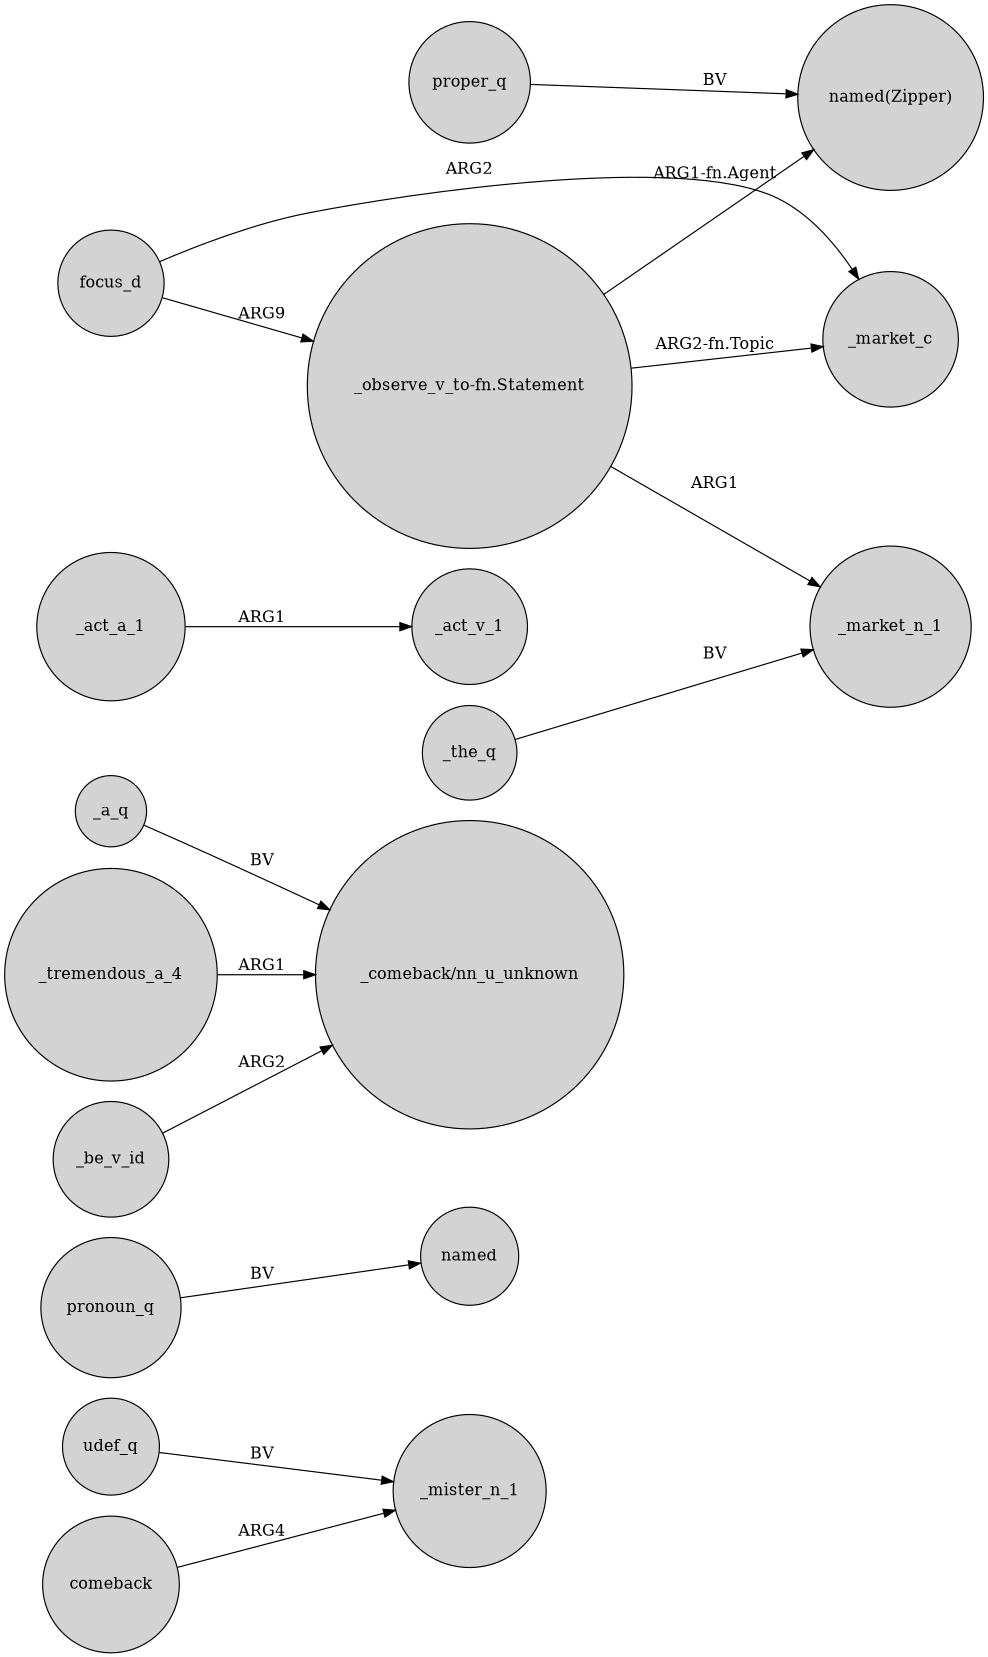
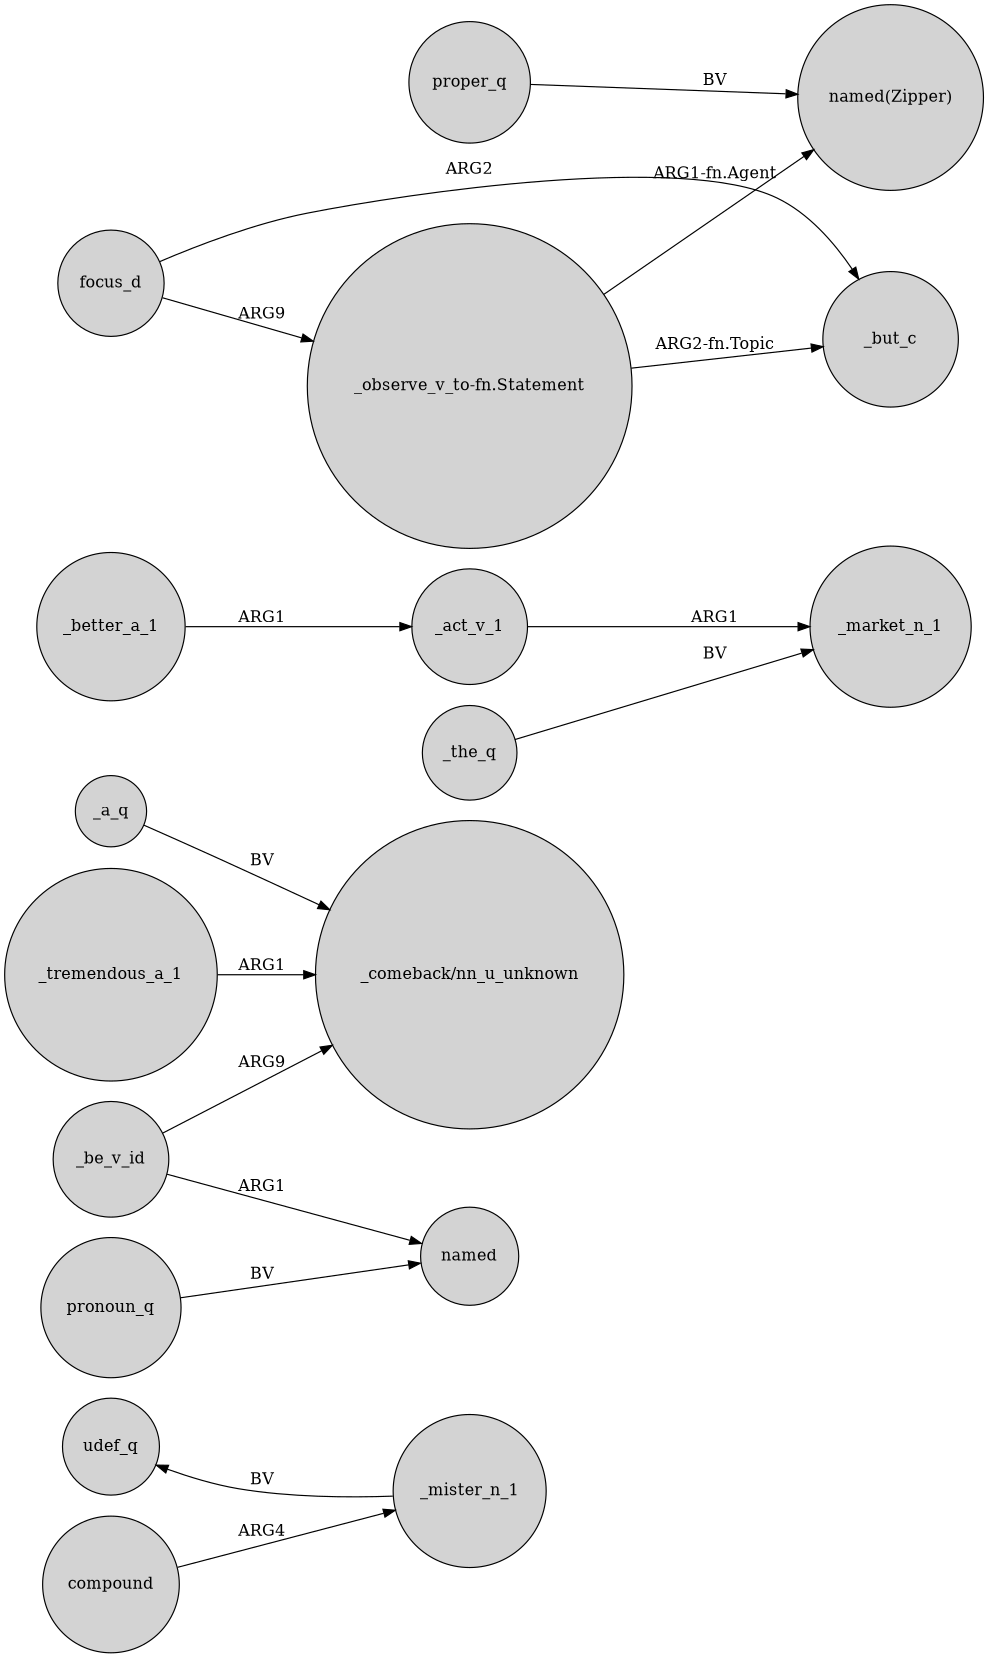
(891, 339) -> (891, 339)
(710, 524) -> (663, 627)
(111, 627) -> (111, 627)
(111, 975) -> (111, 975)
(262, 1063) -> (262, 1063)
none -> (288, 1207)
(270, 1466) -> (279, 1494)
(111, 1584) -> (111, 1584)
